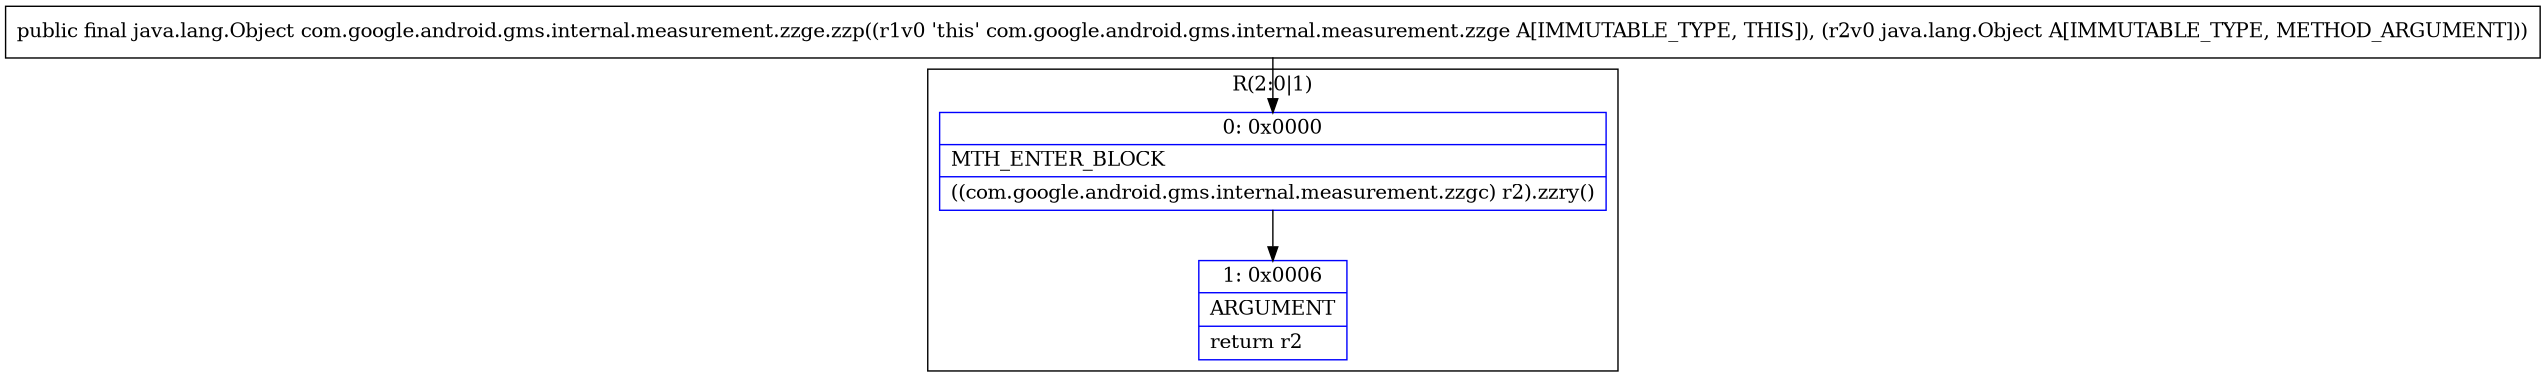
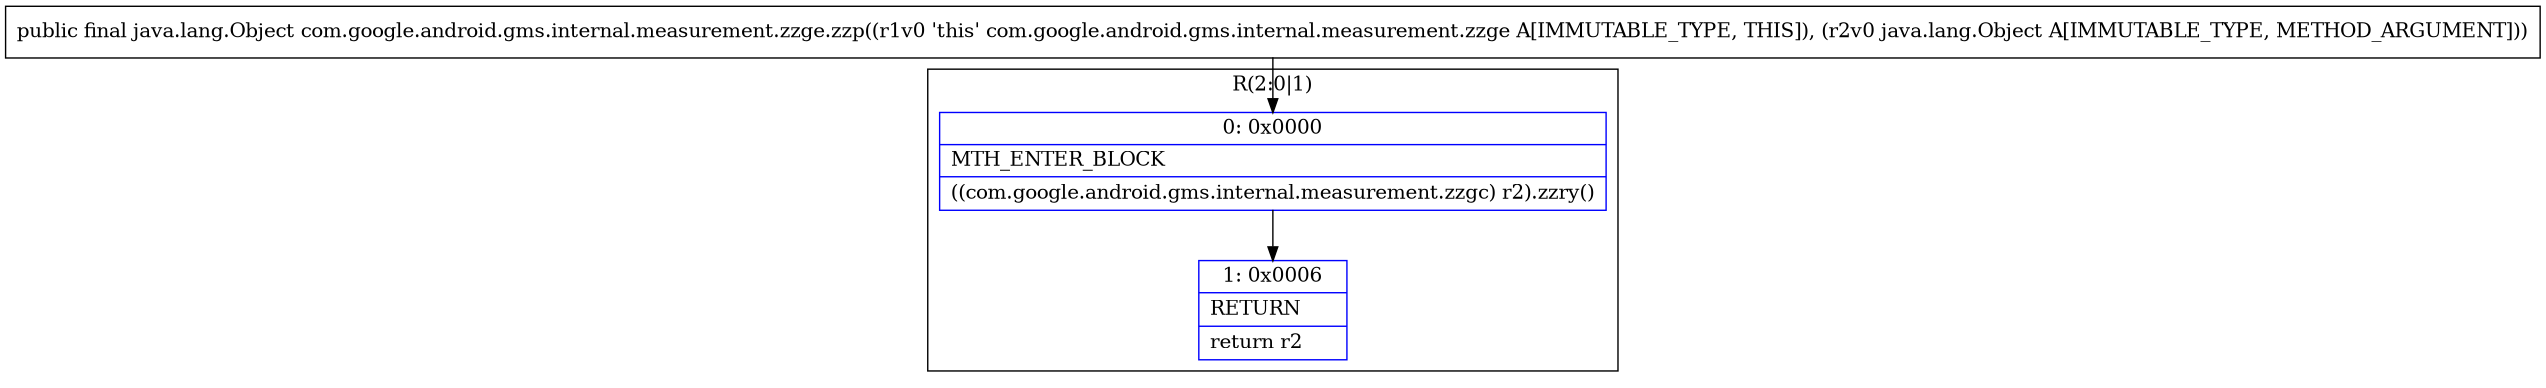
(1273, 309) -> (1255, 309)
